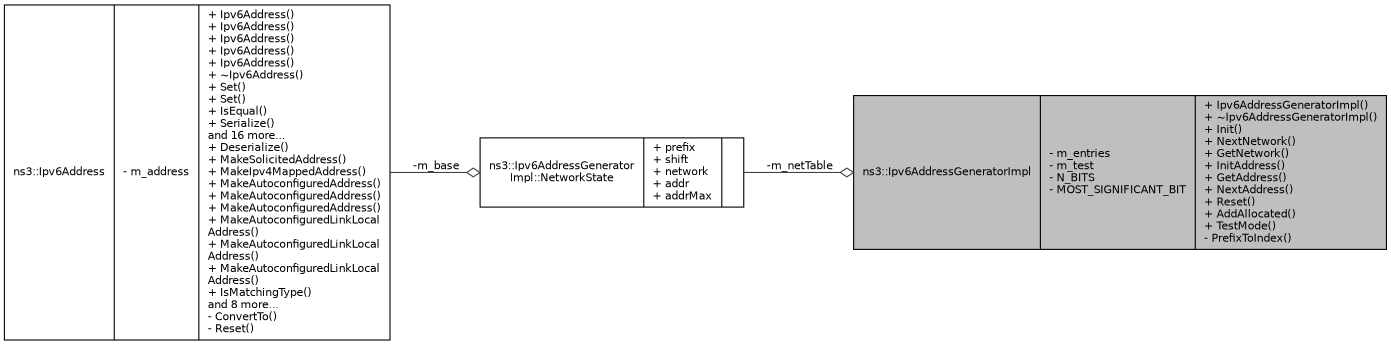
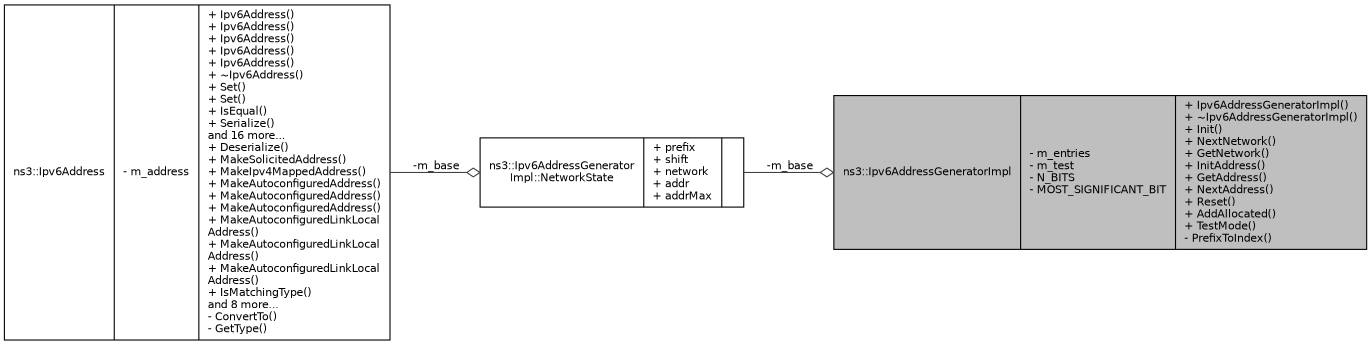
(799, 166) -> (789, 166)
(231, 329) -> (238, 329)
